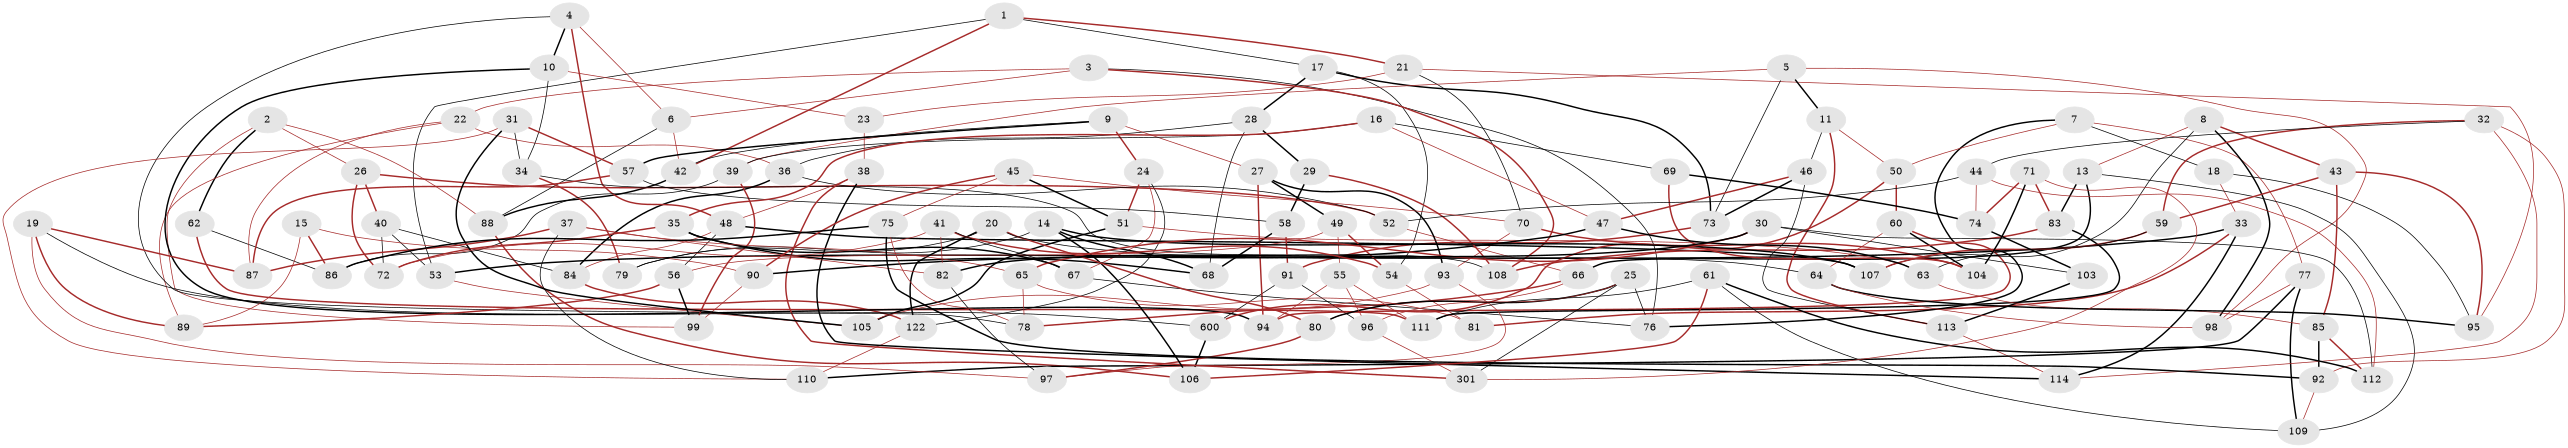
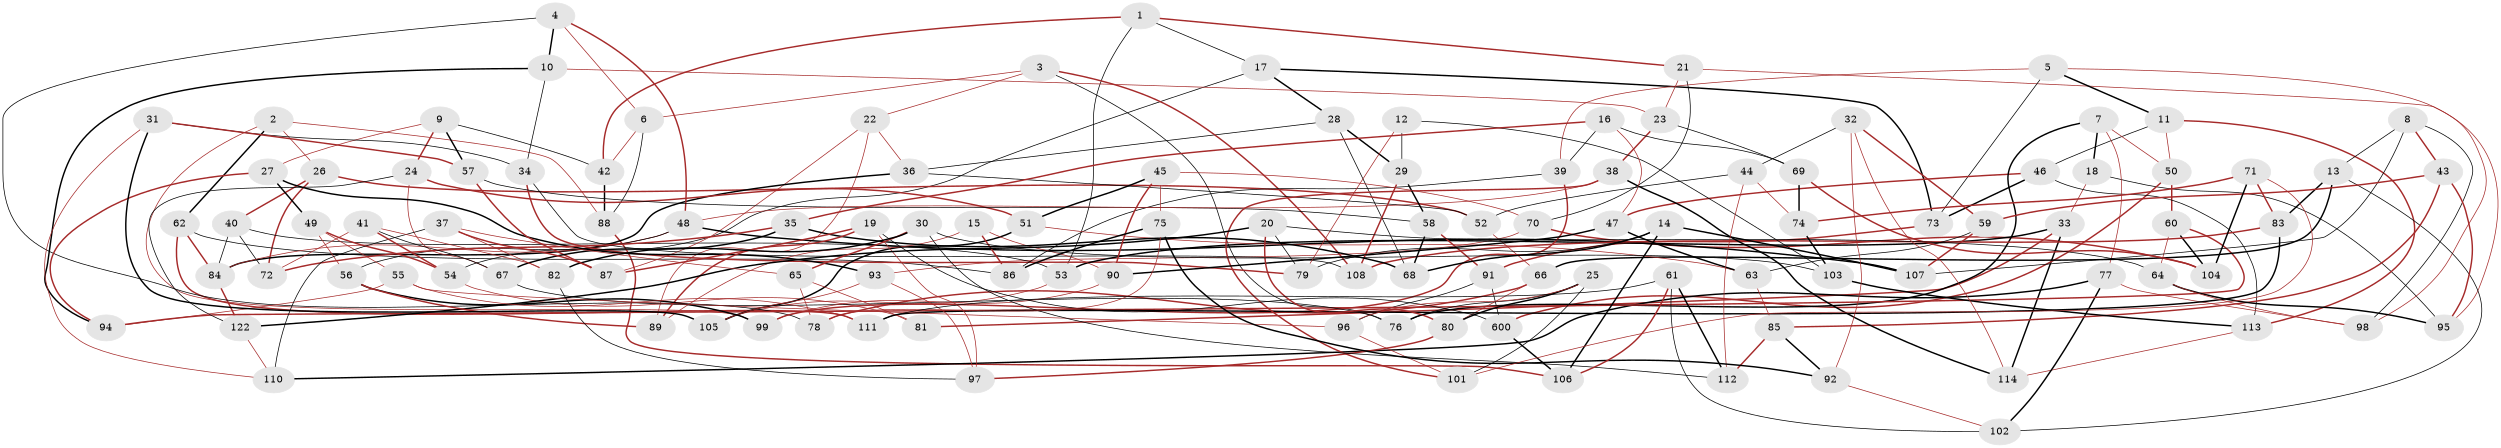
none -> (1402, 120)
none -> (1731, 143)
(864, 146) -> (1637, 145)
(2137, 149) -> (2371, 146)
(2152, 149) -> (2096, 142)
(2270, 222) -> (2452, 222)
none -> (198, 250)
(1467, 380) -> (1457, 380)
(2299, 432) -> (2000, 432)
